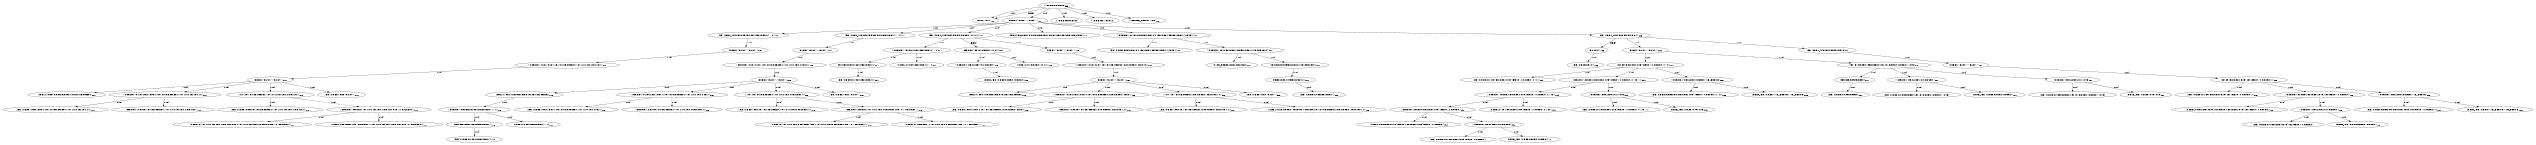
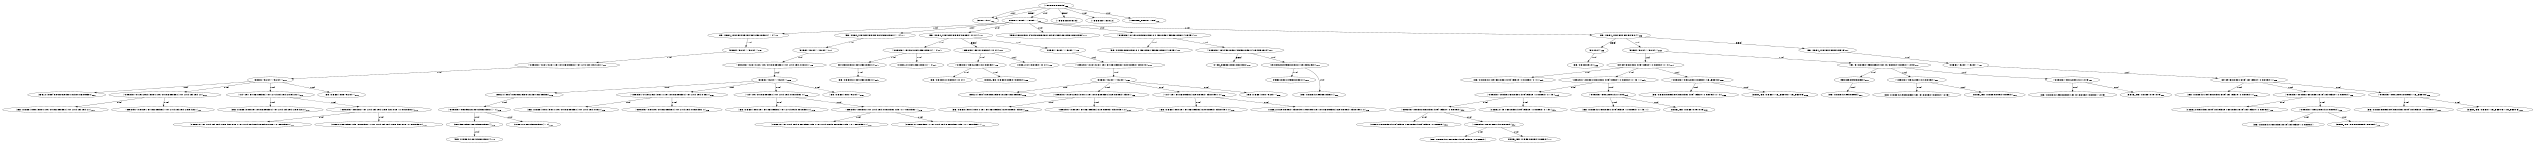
(1067, 5) -> (1067, 5)
(1065, 13) -> (1065, 13)
(1739, 43) -> (1739, 43)
(1239, 58) -> (1239, 58)
none -> (948, 80)
(1304, 87) -> (1317, 76)
